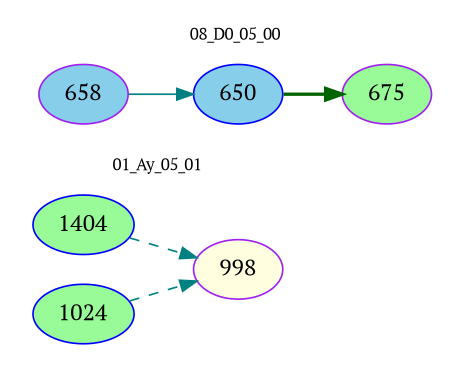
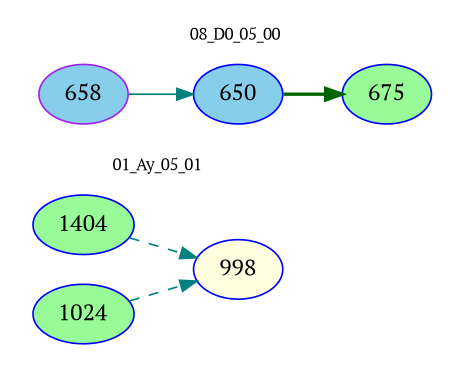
(387, 94) -> (387, 94)
(238, 269) -> (238, 269)
